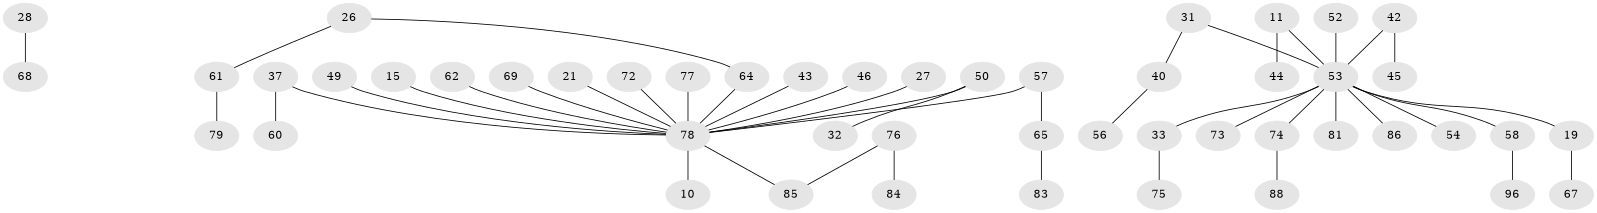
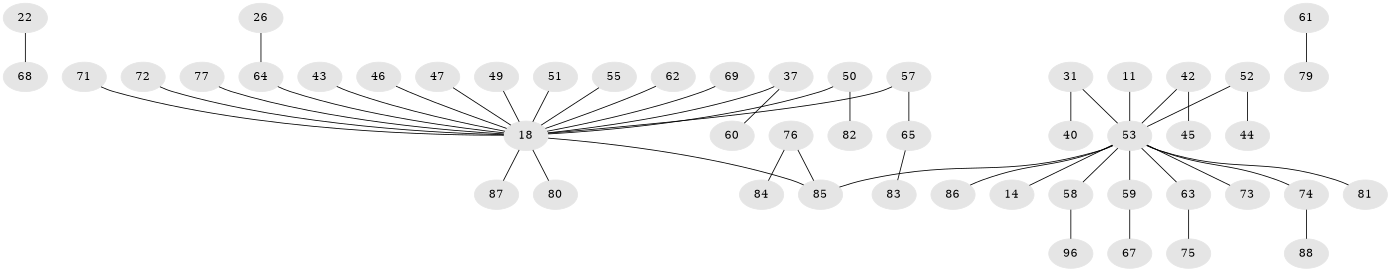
(25, 18) -> (25, 18)
(1277, 45) -> (1248, 106)
(282, 46) -> none
(393, 77) -> (614, 77)
none -> (555, 77)
(570, 77) -> (84, 77)
(924, 77) -> (438, 77)
(688, 136) -> (526, 136)
(835, 136) -> (850, 136)
(1100, 136) -> none
(1159, 136) -> (1189, 195)
(1454, 136) -> (1012, 195)
(1571, 136) -> (1130, 195)
none -> (977, 168)
none -> (497, 195)
(688, 195) -> (555, 195)
